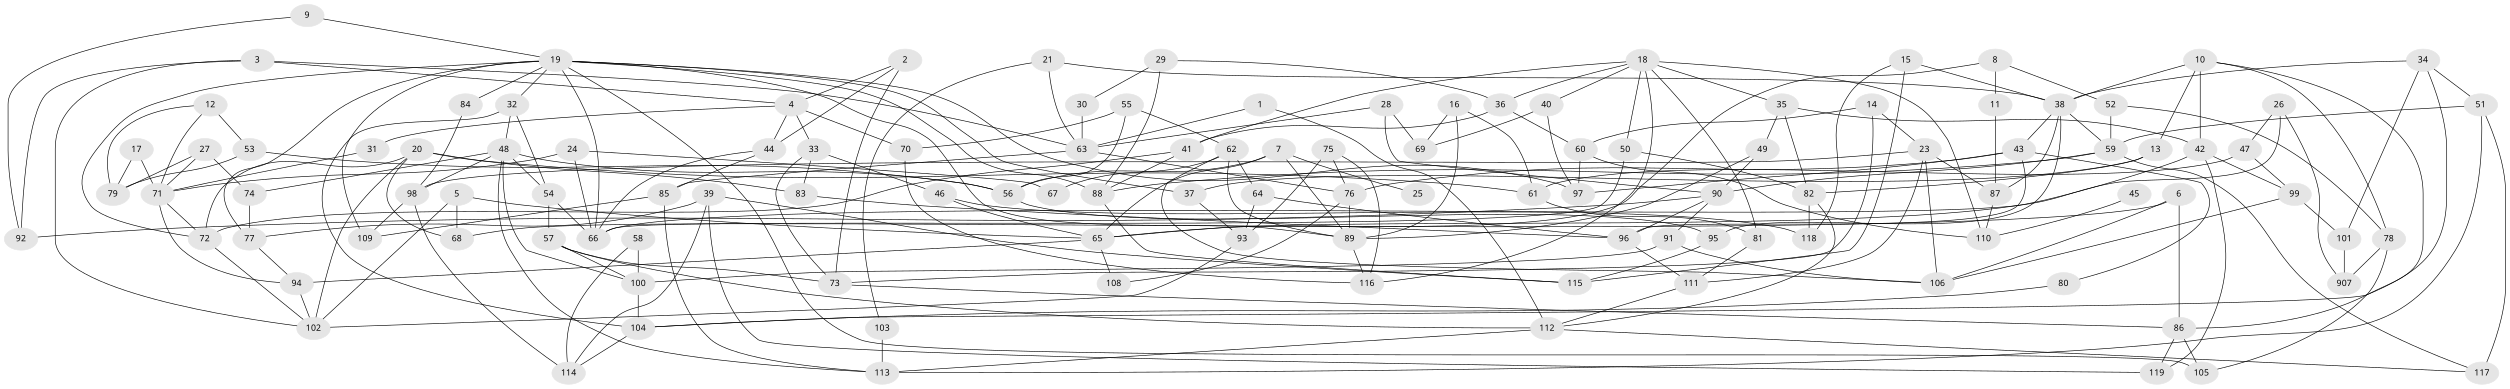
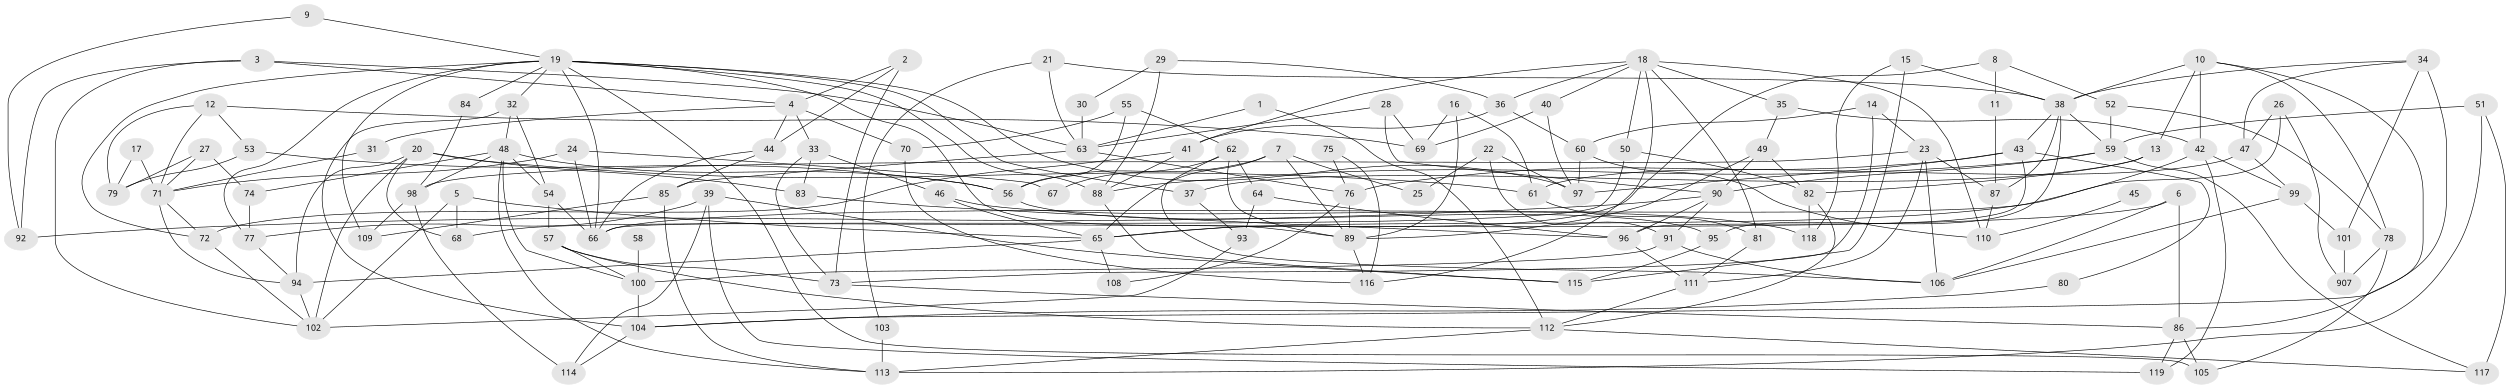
(2452, 83) -> (2306, 75)
none -> (846, 120)
none -> (1489, 150)
(1795, 150) -> (1779, 166)
(289, 162) -> (317, 190)
(1290, 195) -> none
(582, 298) -> none
